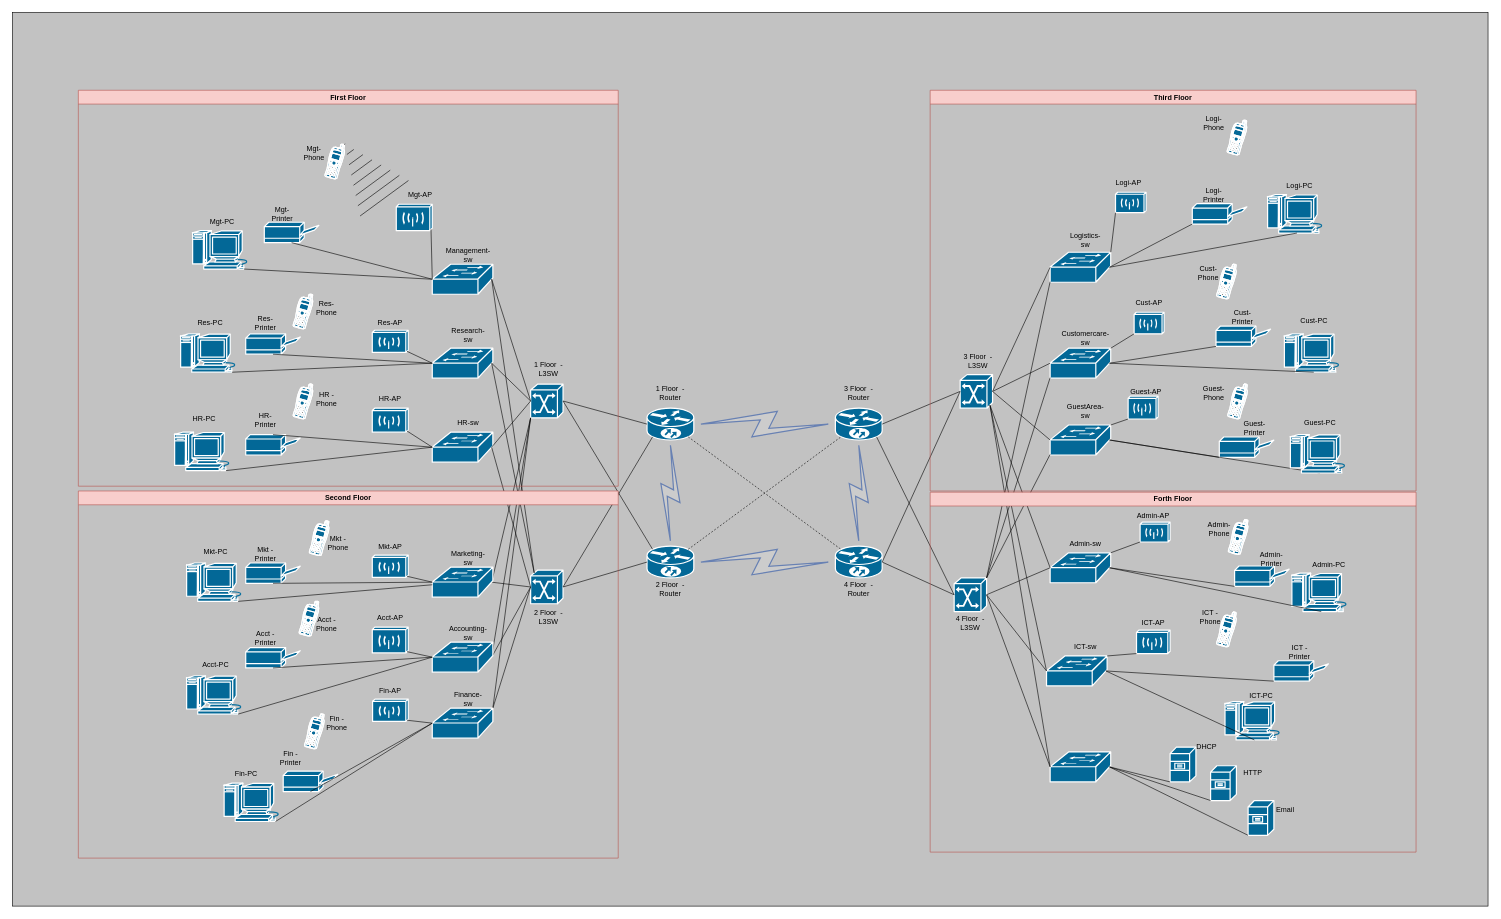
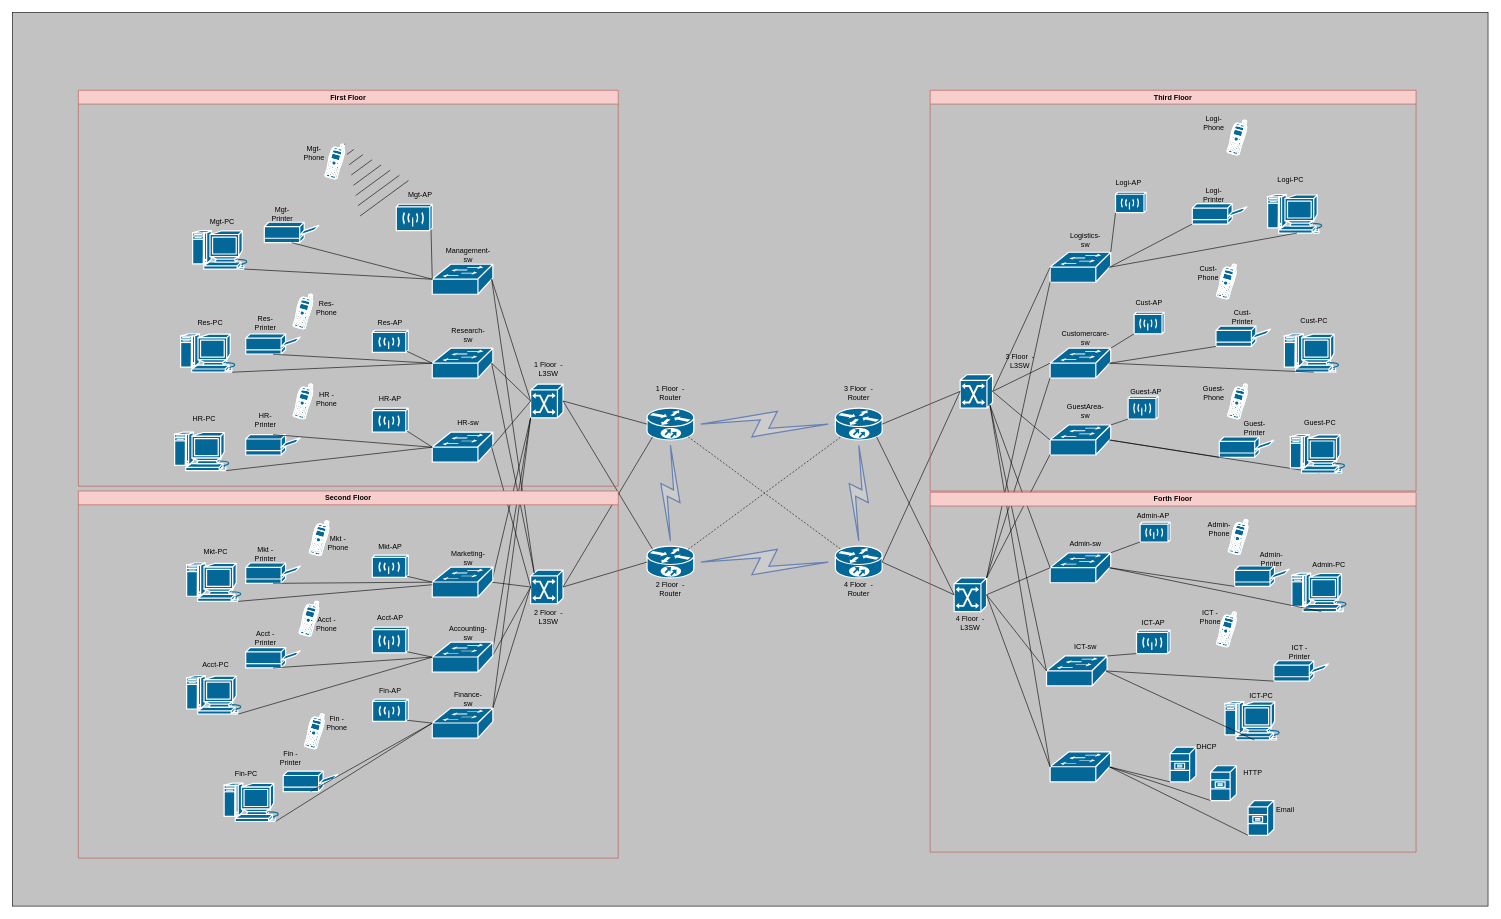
(1300, 186) -> (1291, 180)
(978, 362) -> (1020, 362)
